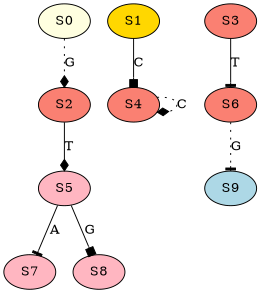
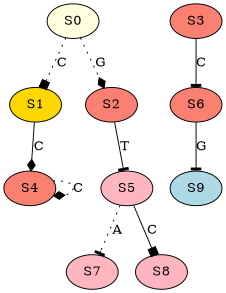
(134, 58) -> (33, 141)
none -> (56, 59)
(235, 63) -> (201, 63)
(64, 141) -> (119, 144)
(231, 144) -> (196, 144)
(48, 228) -> (110, 228)
(90, 230) -> (152, 230)
